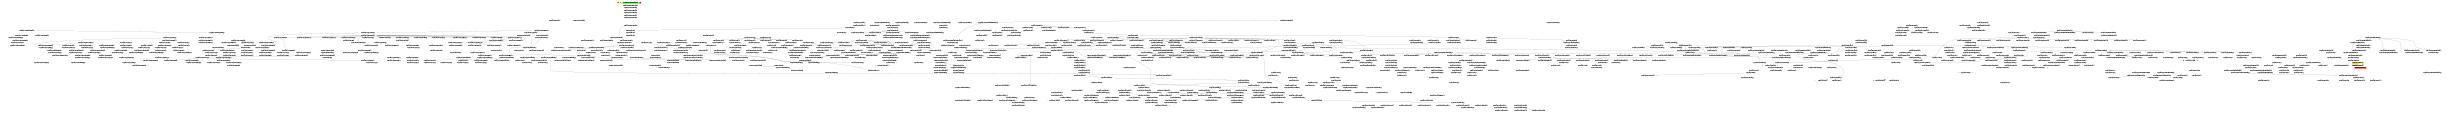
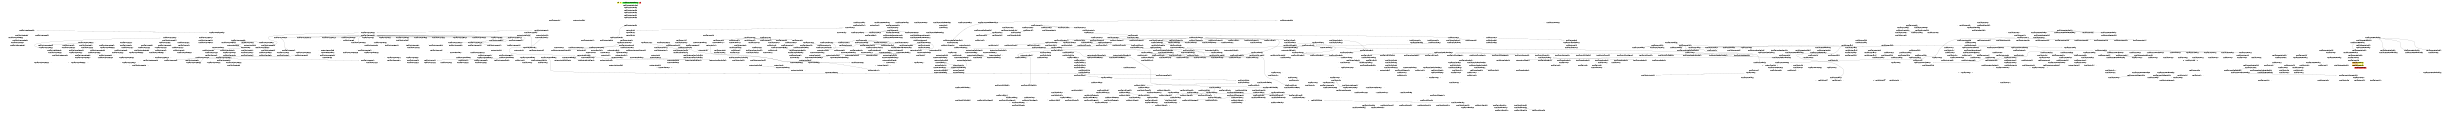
(1309, 48) -> none
(860, 58) -> none
